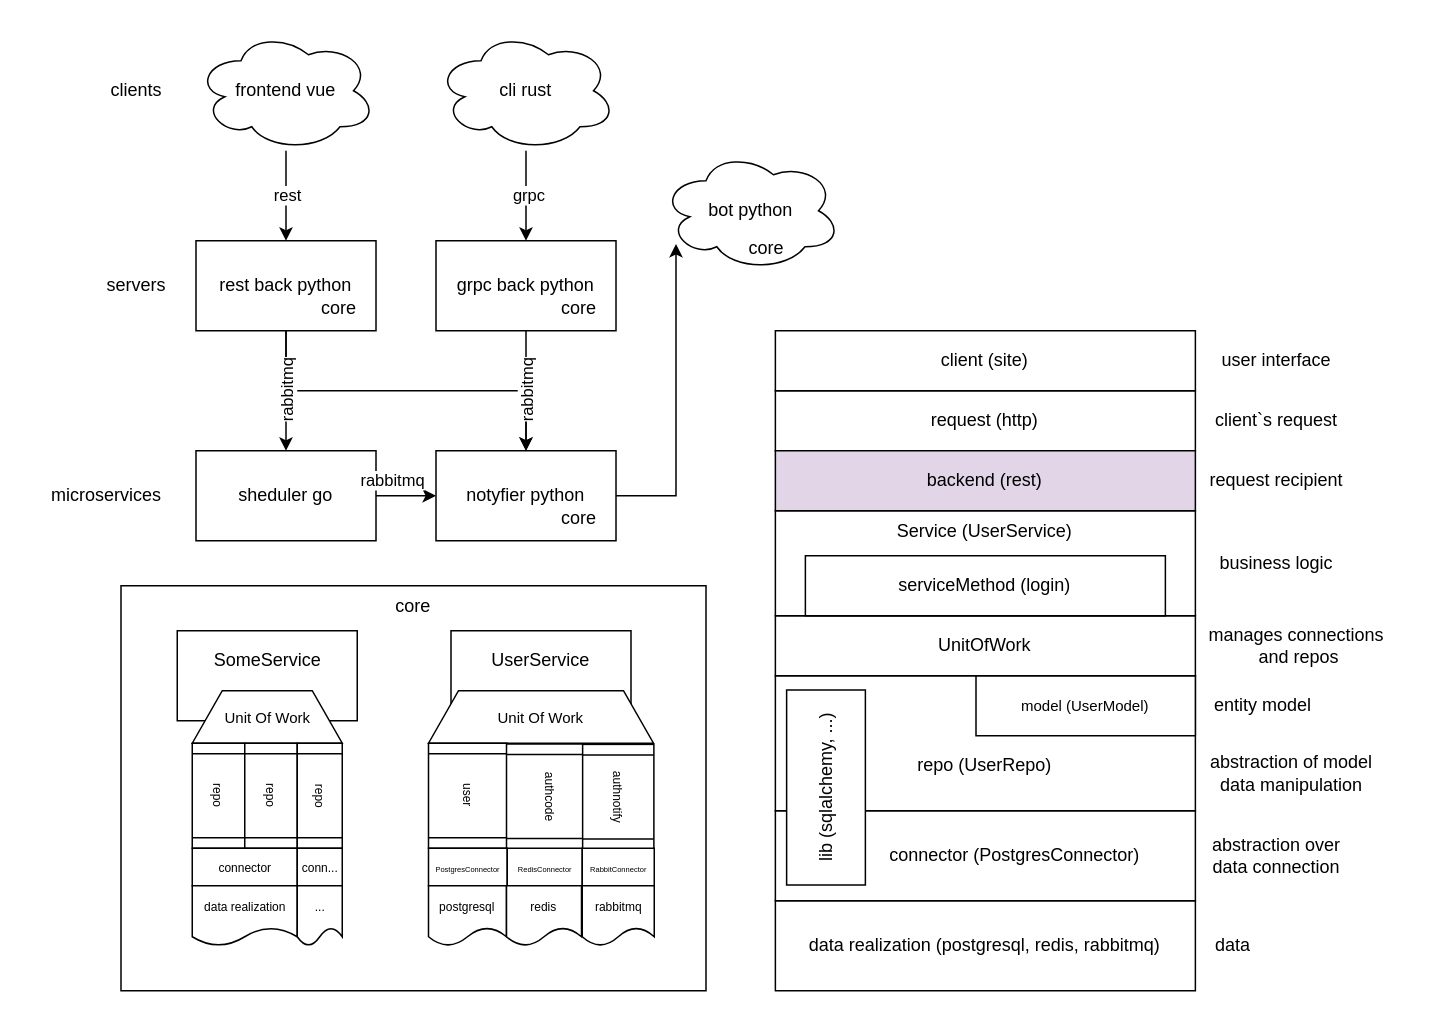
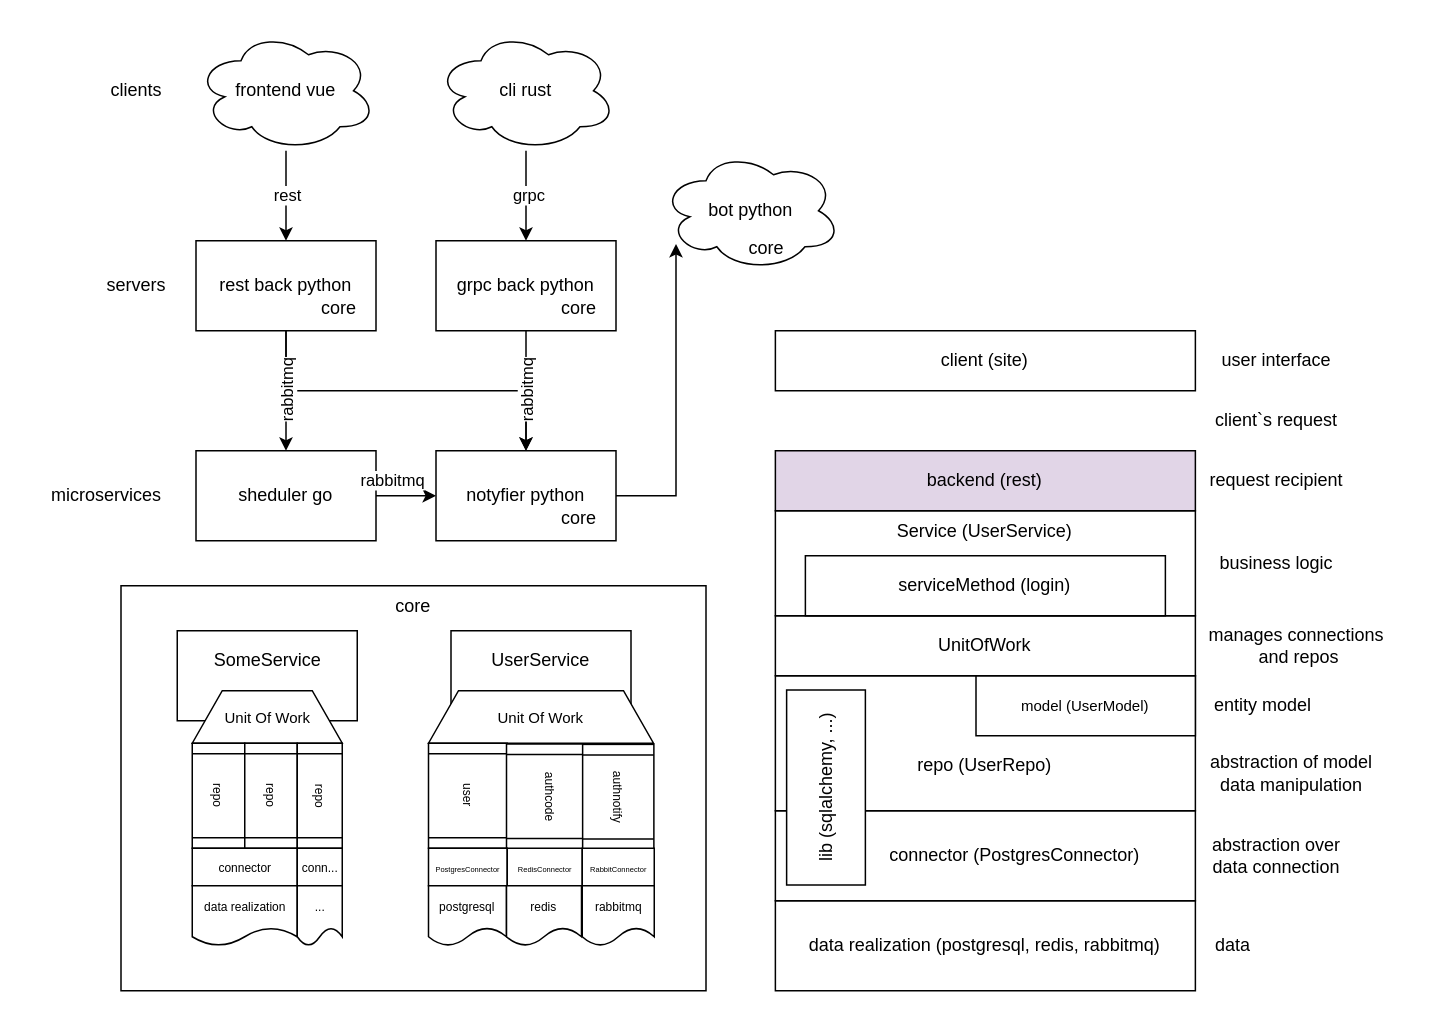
(985, 421) -> none
